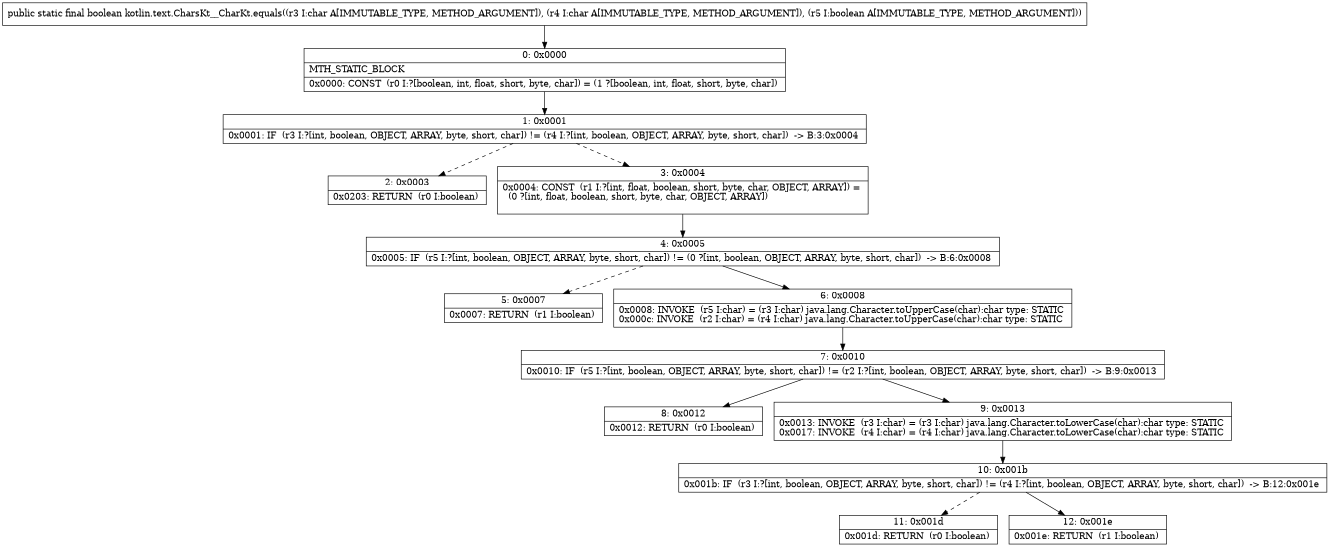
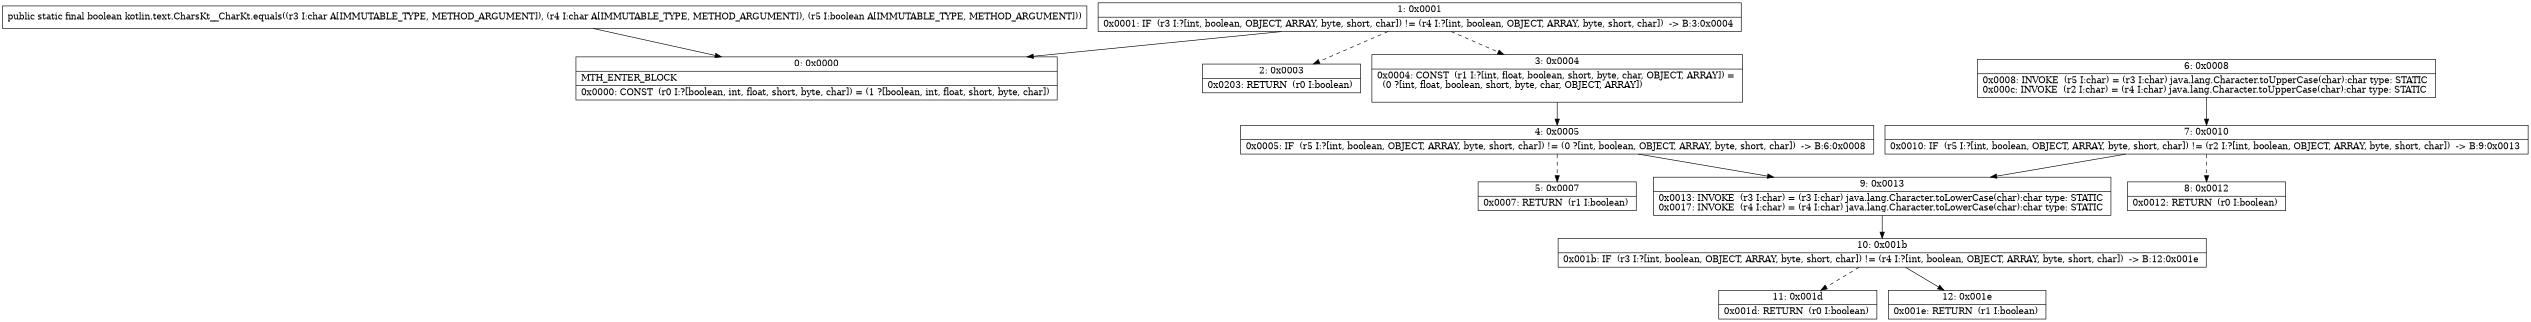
(357, 70) -> (629, 78)
(545, 100) -> (1157, 44)
(753, 276) -> (1703, 165)
(766, 392) -> (2207, 165)
